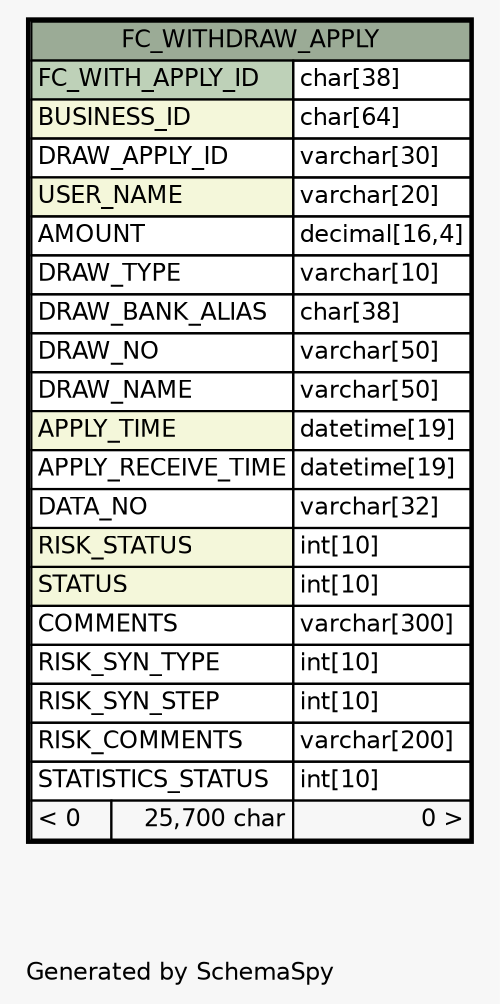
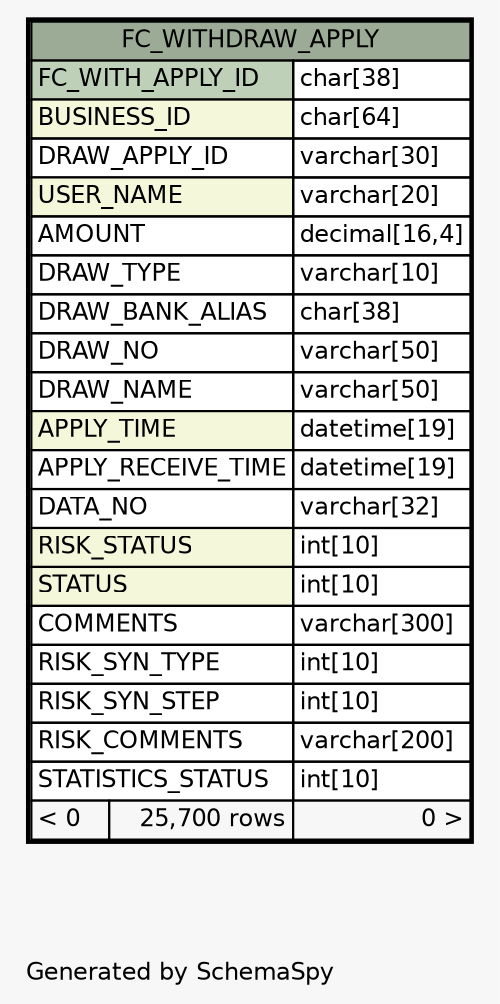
(215, 819) -> (213, 819)
